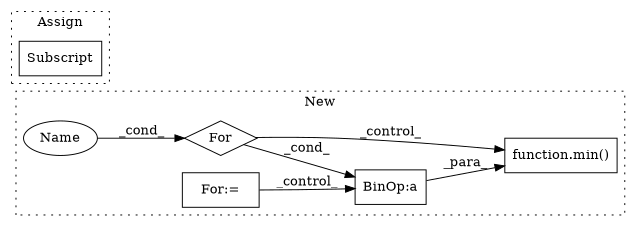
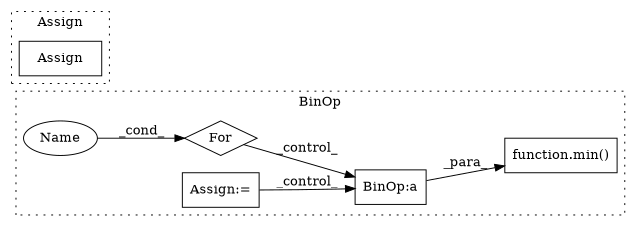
(60, 59) -> (60, 59)
(320, 102) -> (320, 102)
(375, 140) -> none
(307, 148) -> (307, 148)
(221, 190) -> (221, 190)
